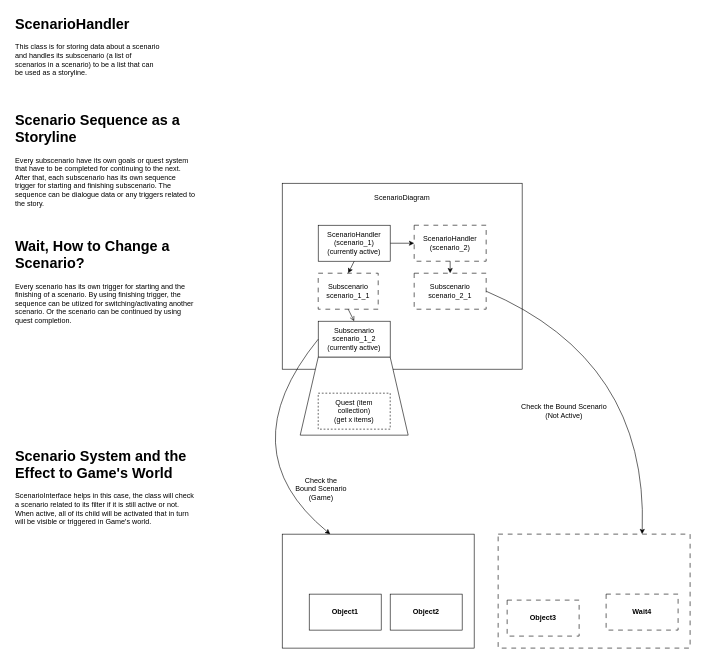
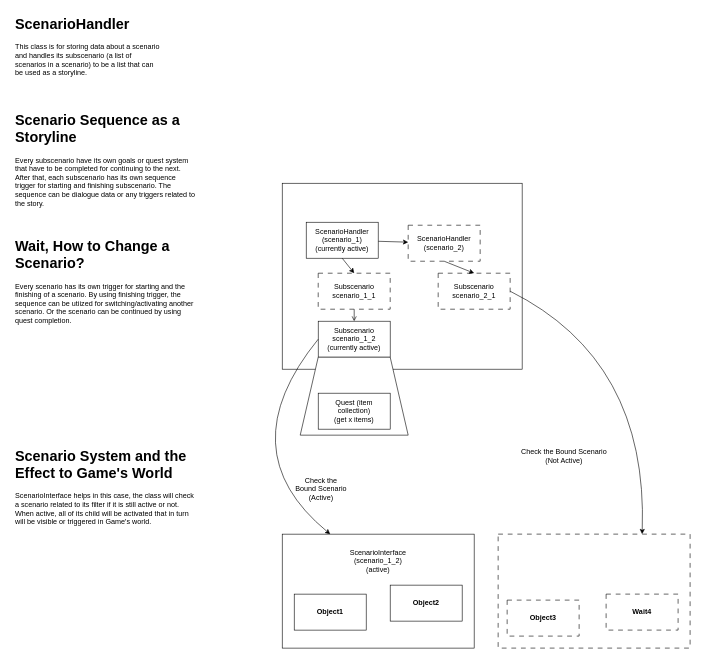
(402, 198) -> none
(354, 243) -> (342, 240)
(450, 243) -> (444, 243)
(348, 291) -> (354, 291)
(450, 291) -> (474, 291)
(354, 411) -> (354, 411)
(564, 411) -> (564, 456)
(321, 489) -> (321, 489)
none -> (378, 561)
(345, 612) -> (330, 612)
(426, 612) -> (426, 603)
